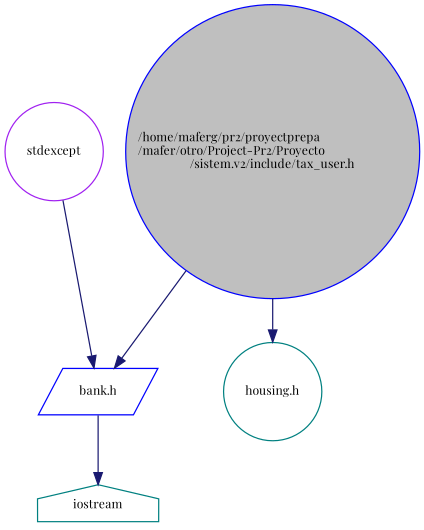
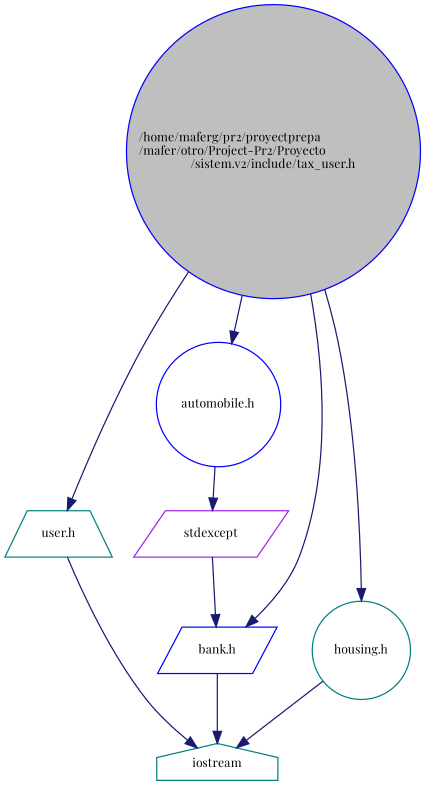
(54, 152) -> (211, 534)
none -> (219, 405)
none -> (59, 534)
none -> (285, 711)
